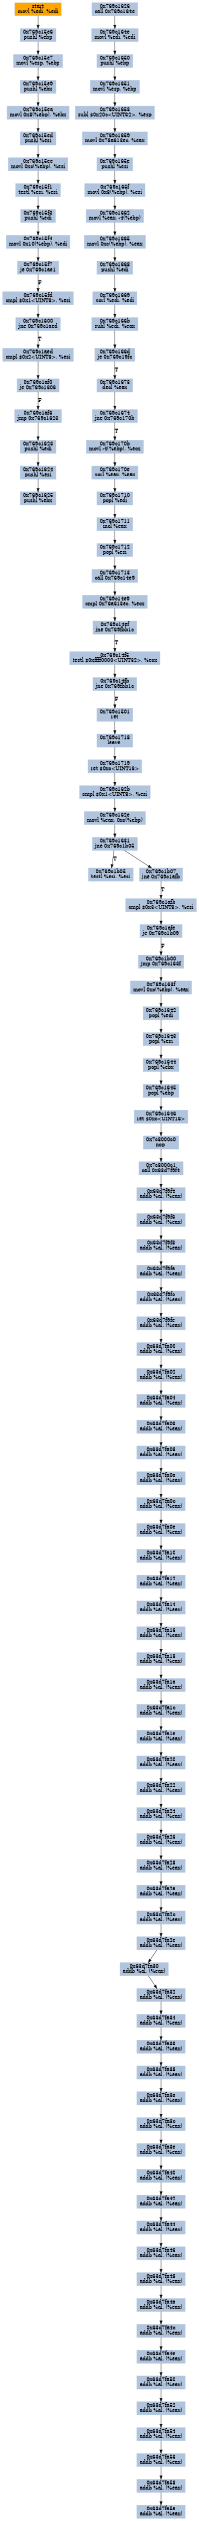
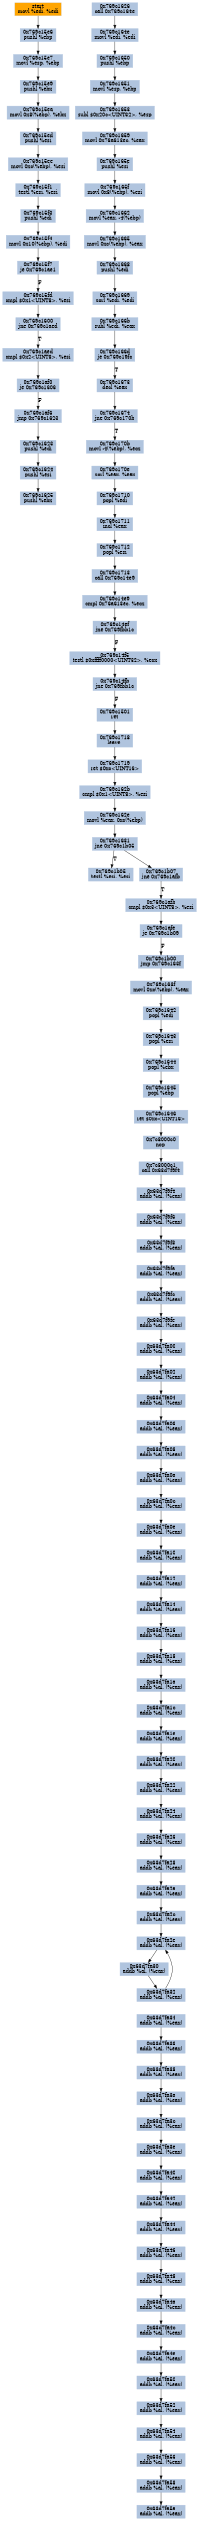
(117, 643) -> (117, 643)
(161, 2006) -> (172, 1971)
